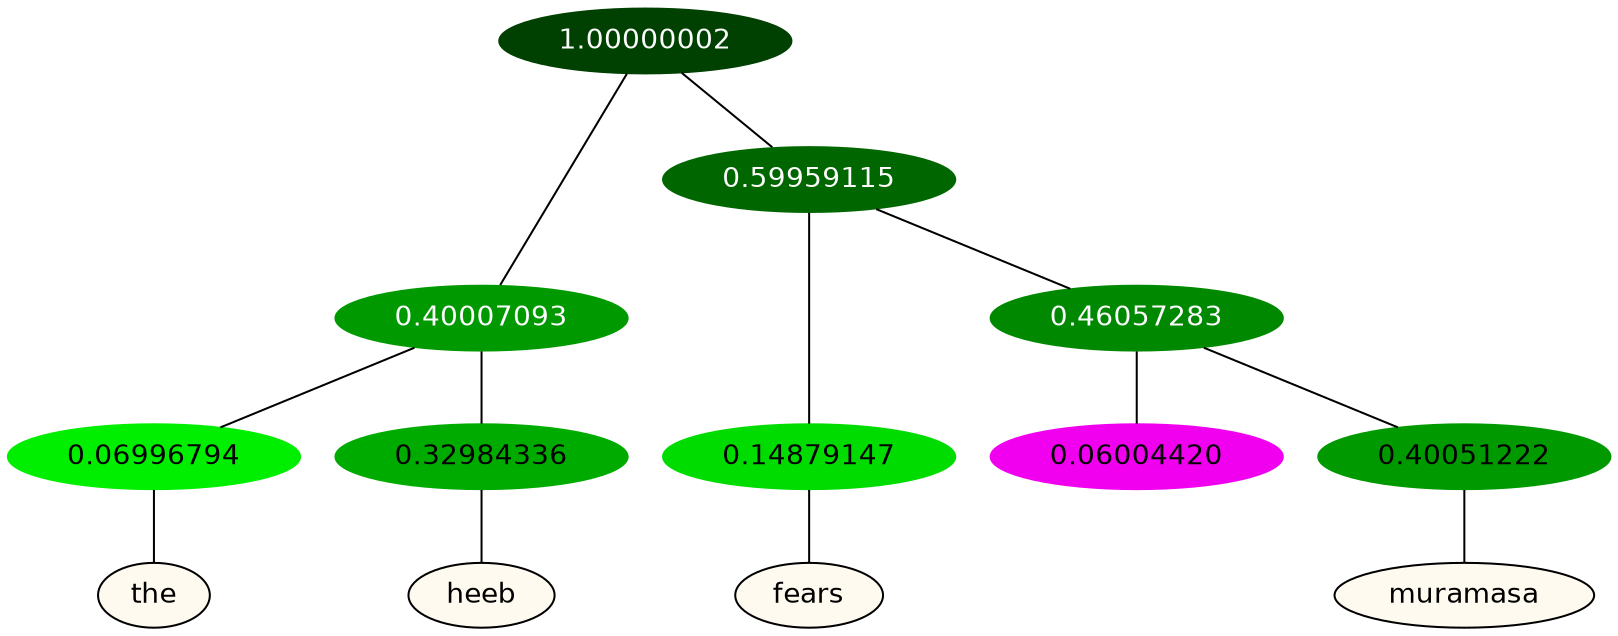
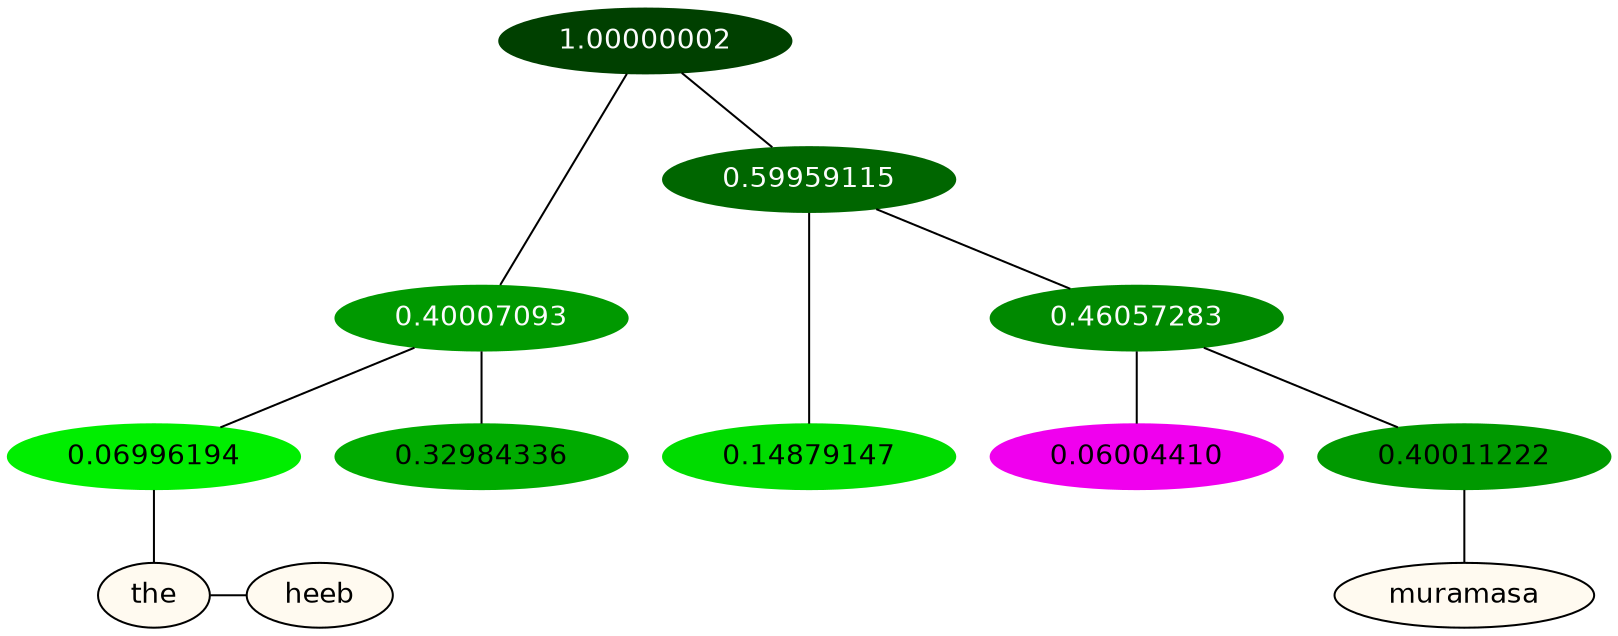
(154, 457) -> (154, 457)
(1137, 457) -> (1137, 457)
(1464, 457) -> (1464, 457)
(482, 526) -> (228, 595)
(809, 595) -> none
